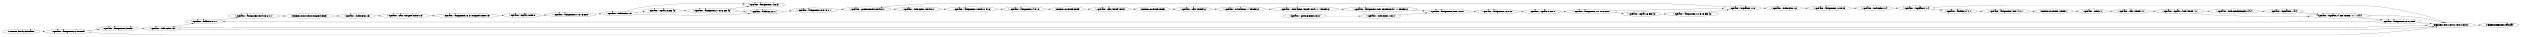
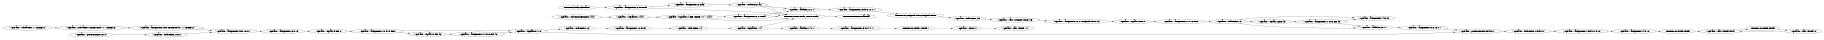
(1214, 9) -> (1763, 32)
(2180, 11) -> none
(309, 16) -> (916, 16)
